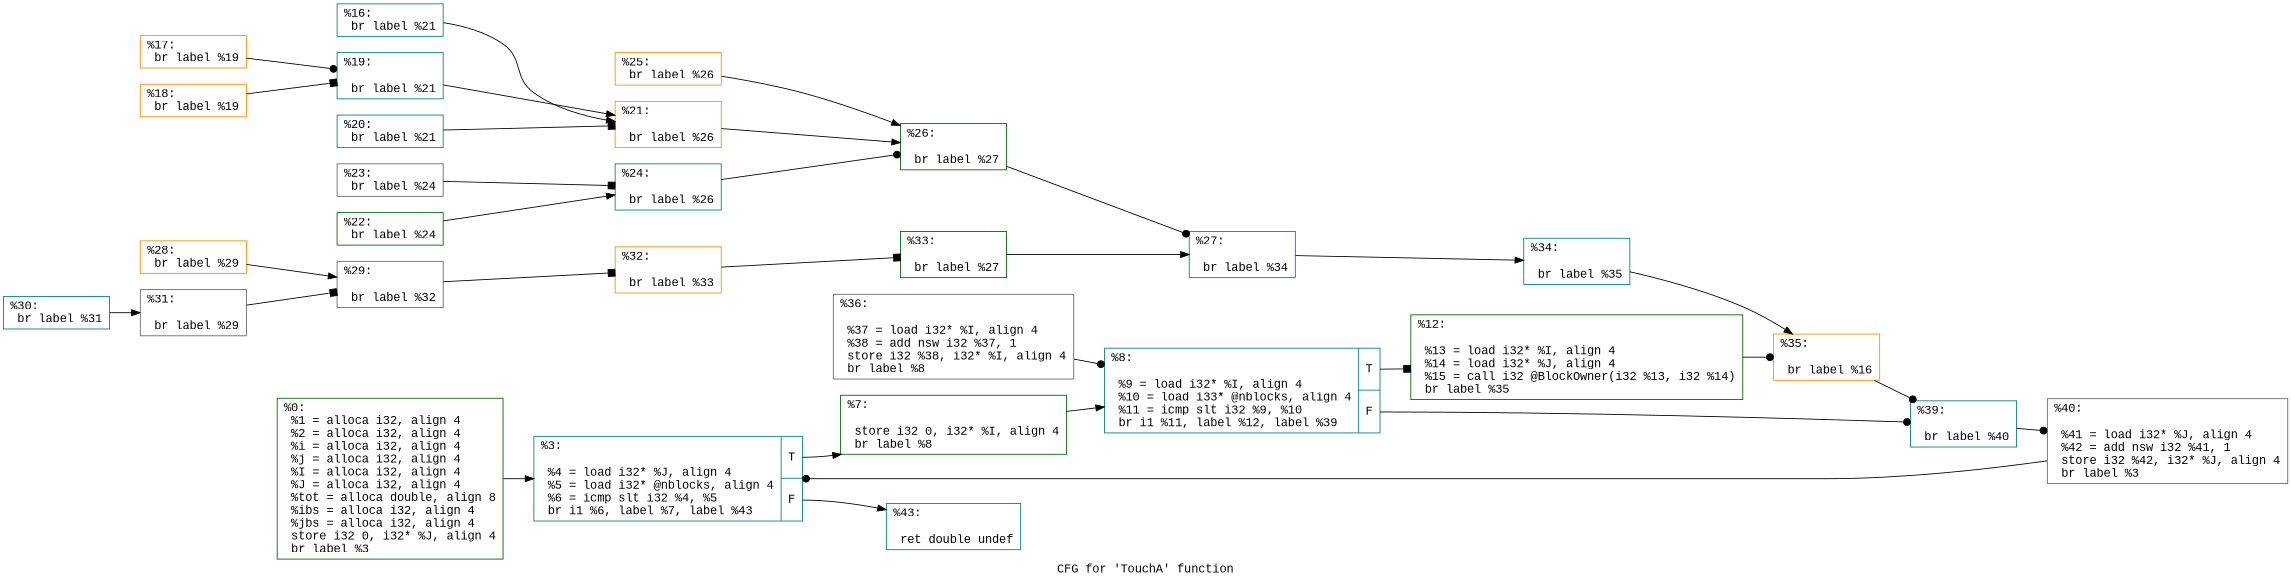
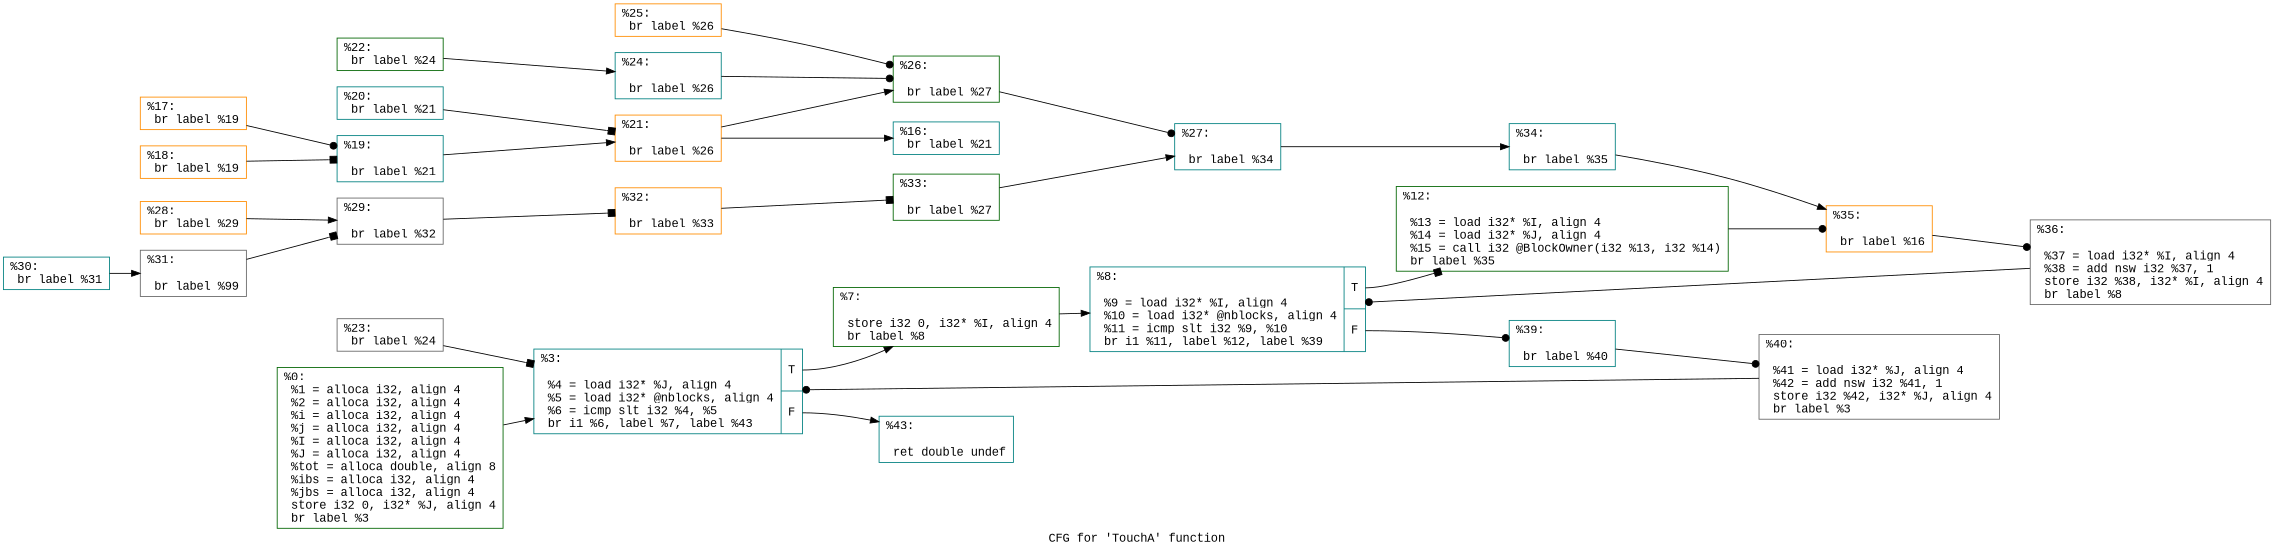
(521, 75) -> (803, 138)
(808, 94) -> (804, 44)
(525, 183) -> (484, 354)
(193, 326) -> (193, 286)
(1892, 389) -> (1978, 241)
(1232, 397) -> (1217, 316)
